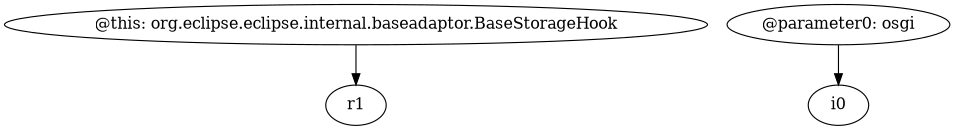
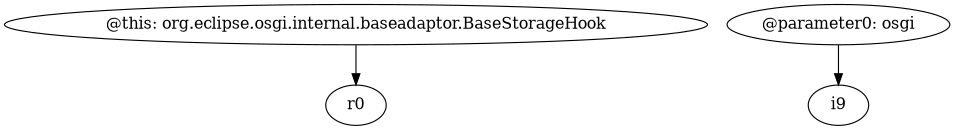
(356, 25) -> (356, 25)
(356, 105) -> (356, 105)
(838, 105) -> (838, 105)
